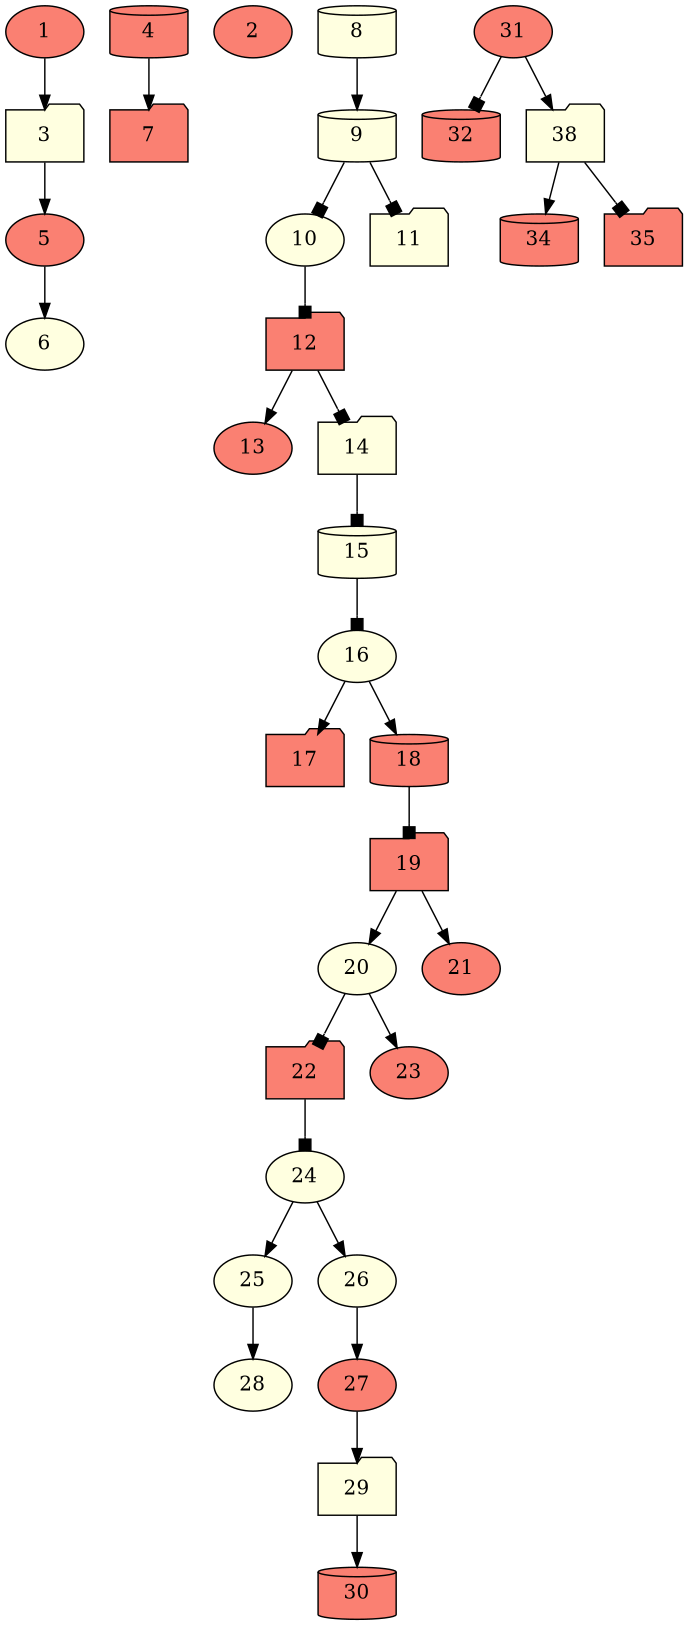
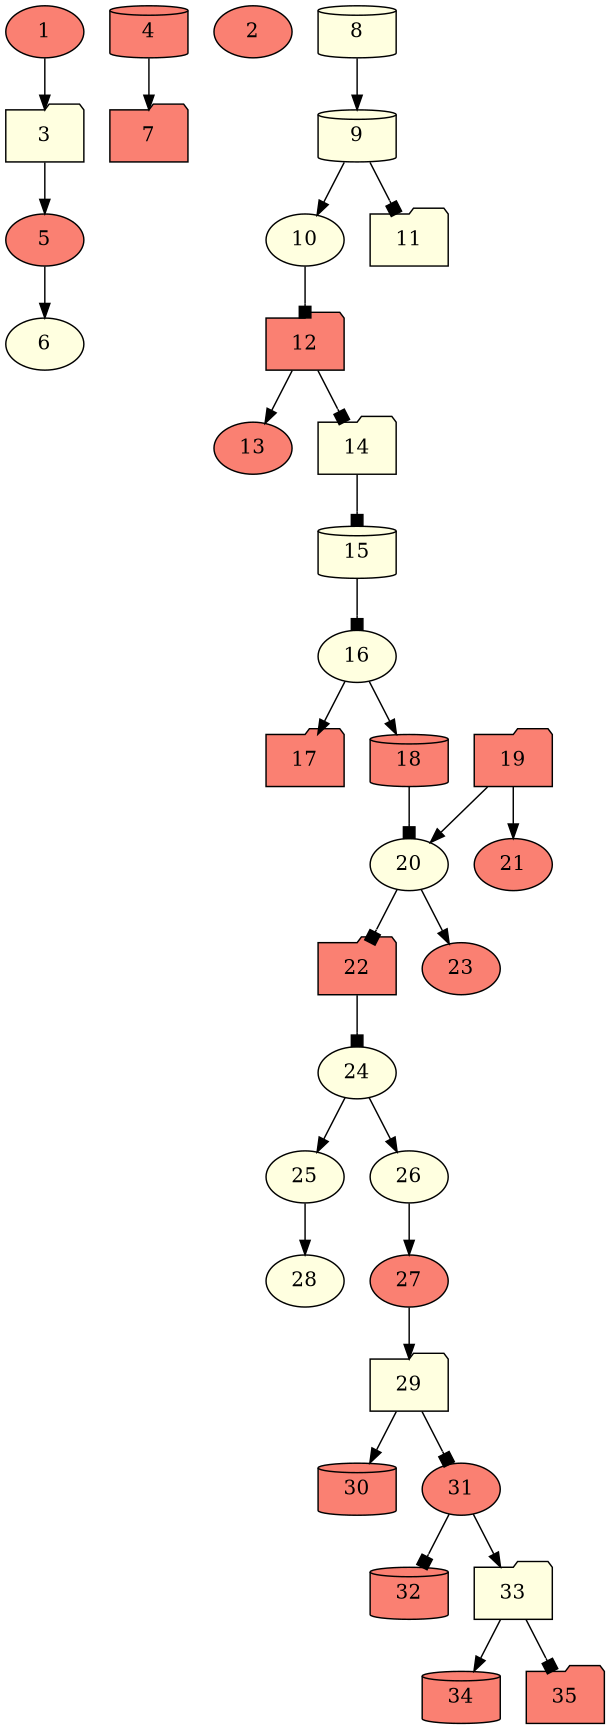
(565, 136) -> (513, 1593)
(334, 182) -> (334, 182)
(409, 805) -> (409, 805)
none -> (432, 1431)
